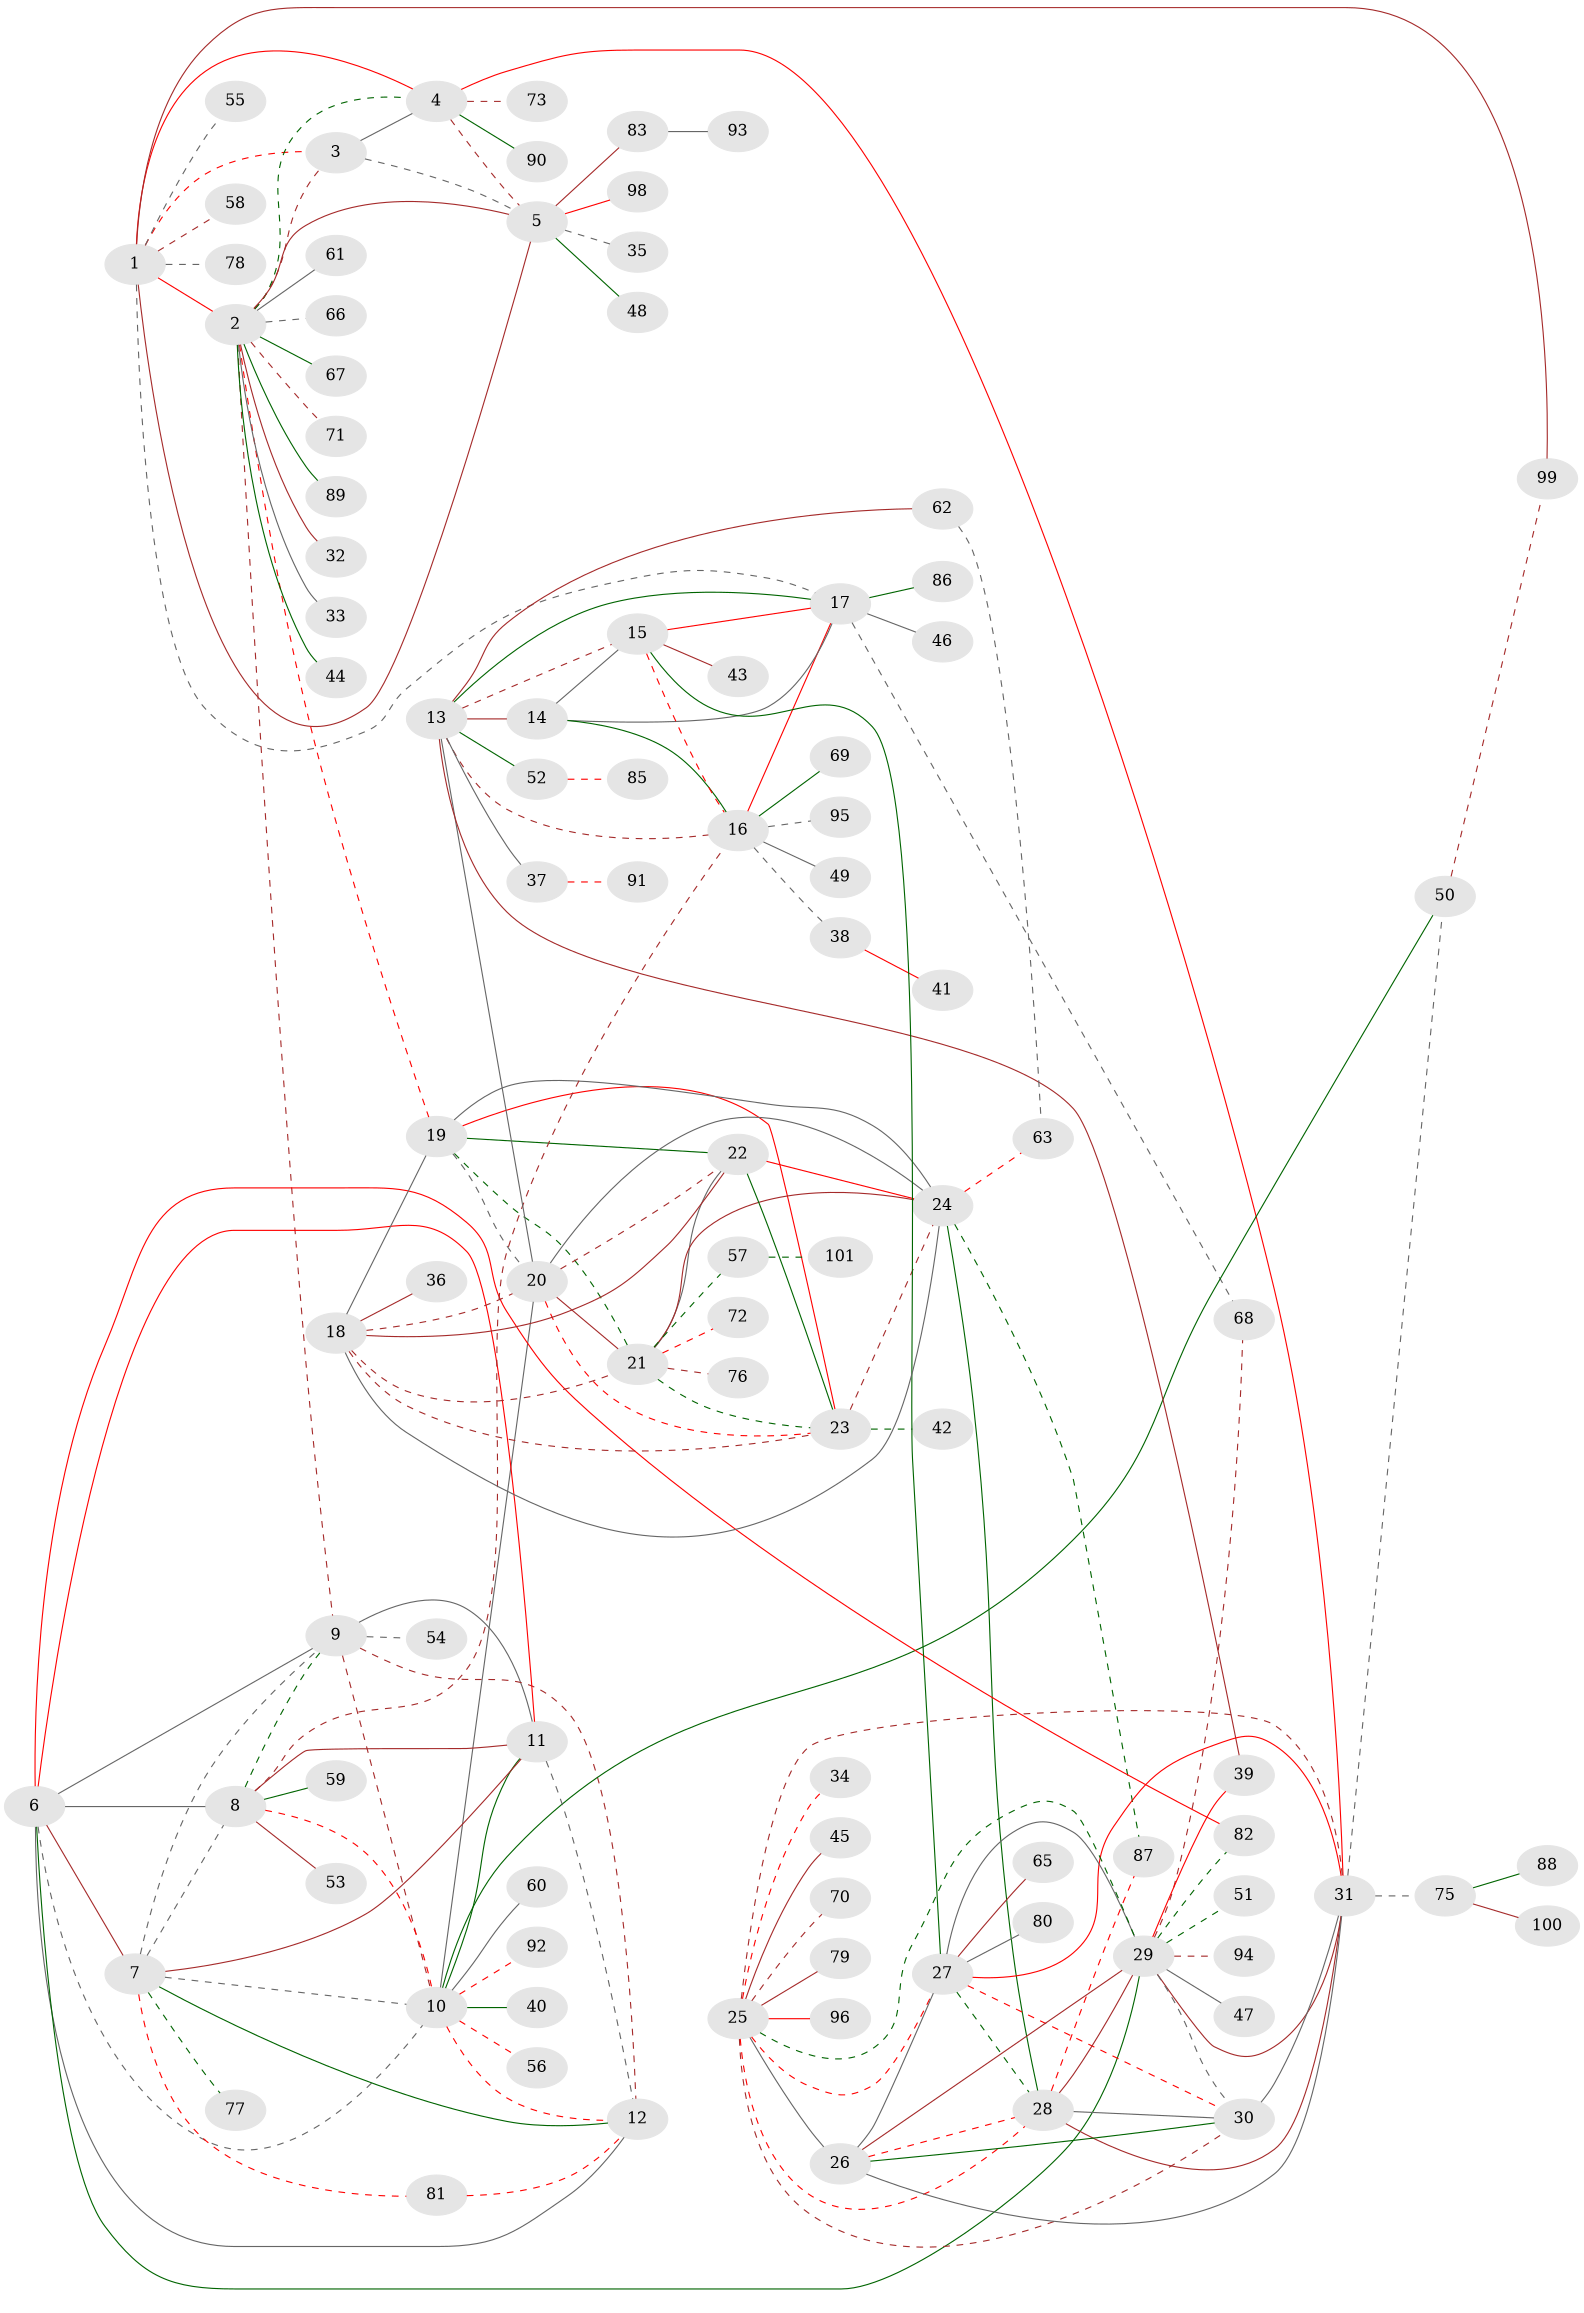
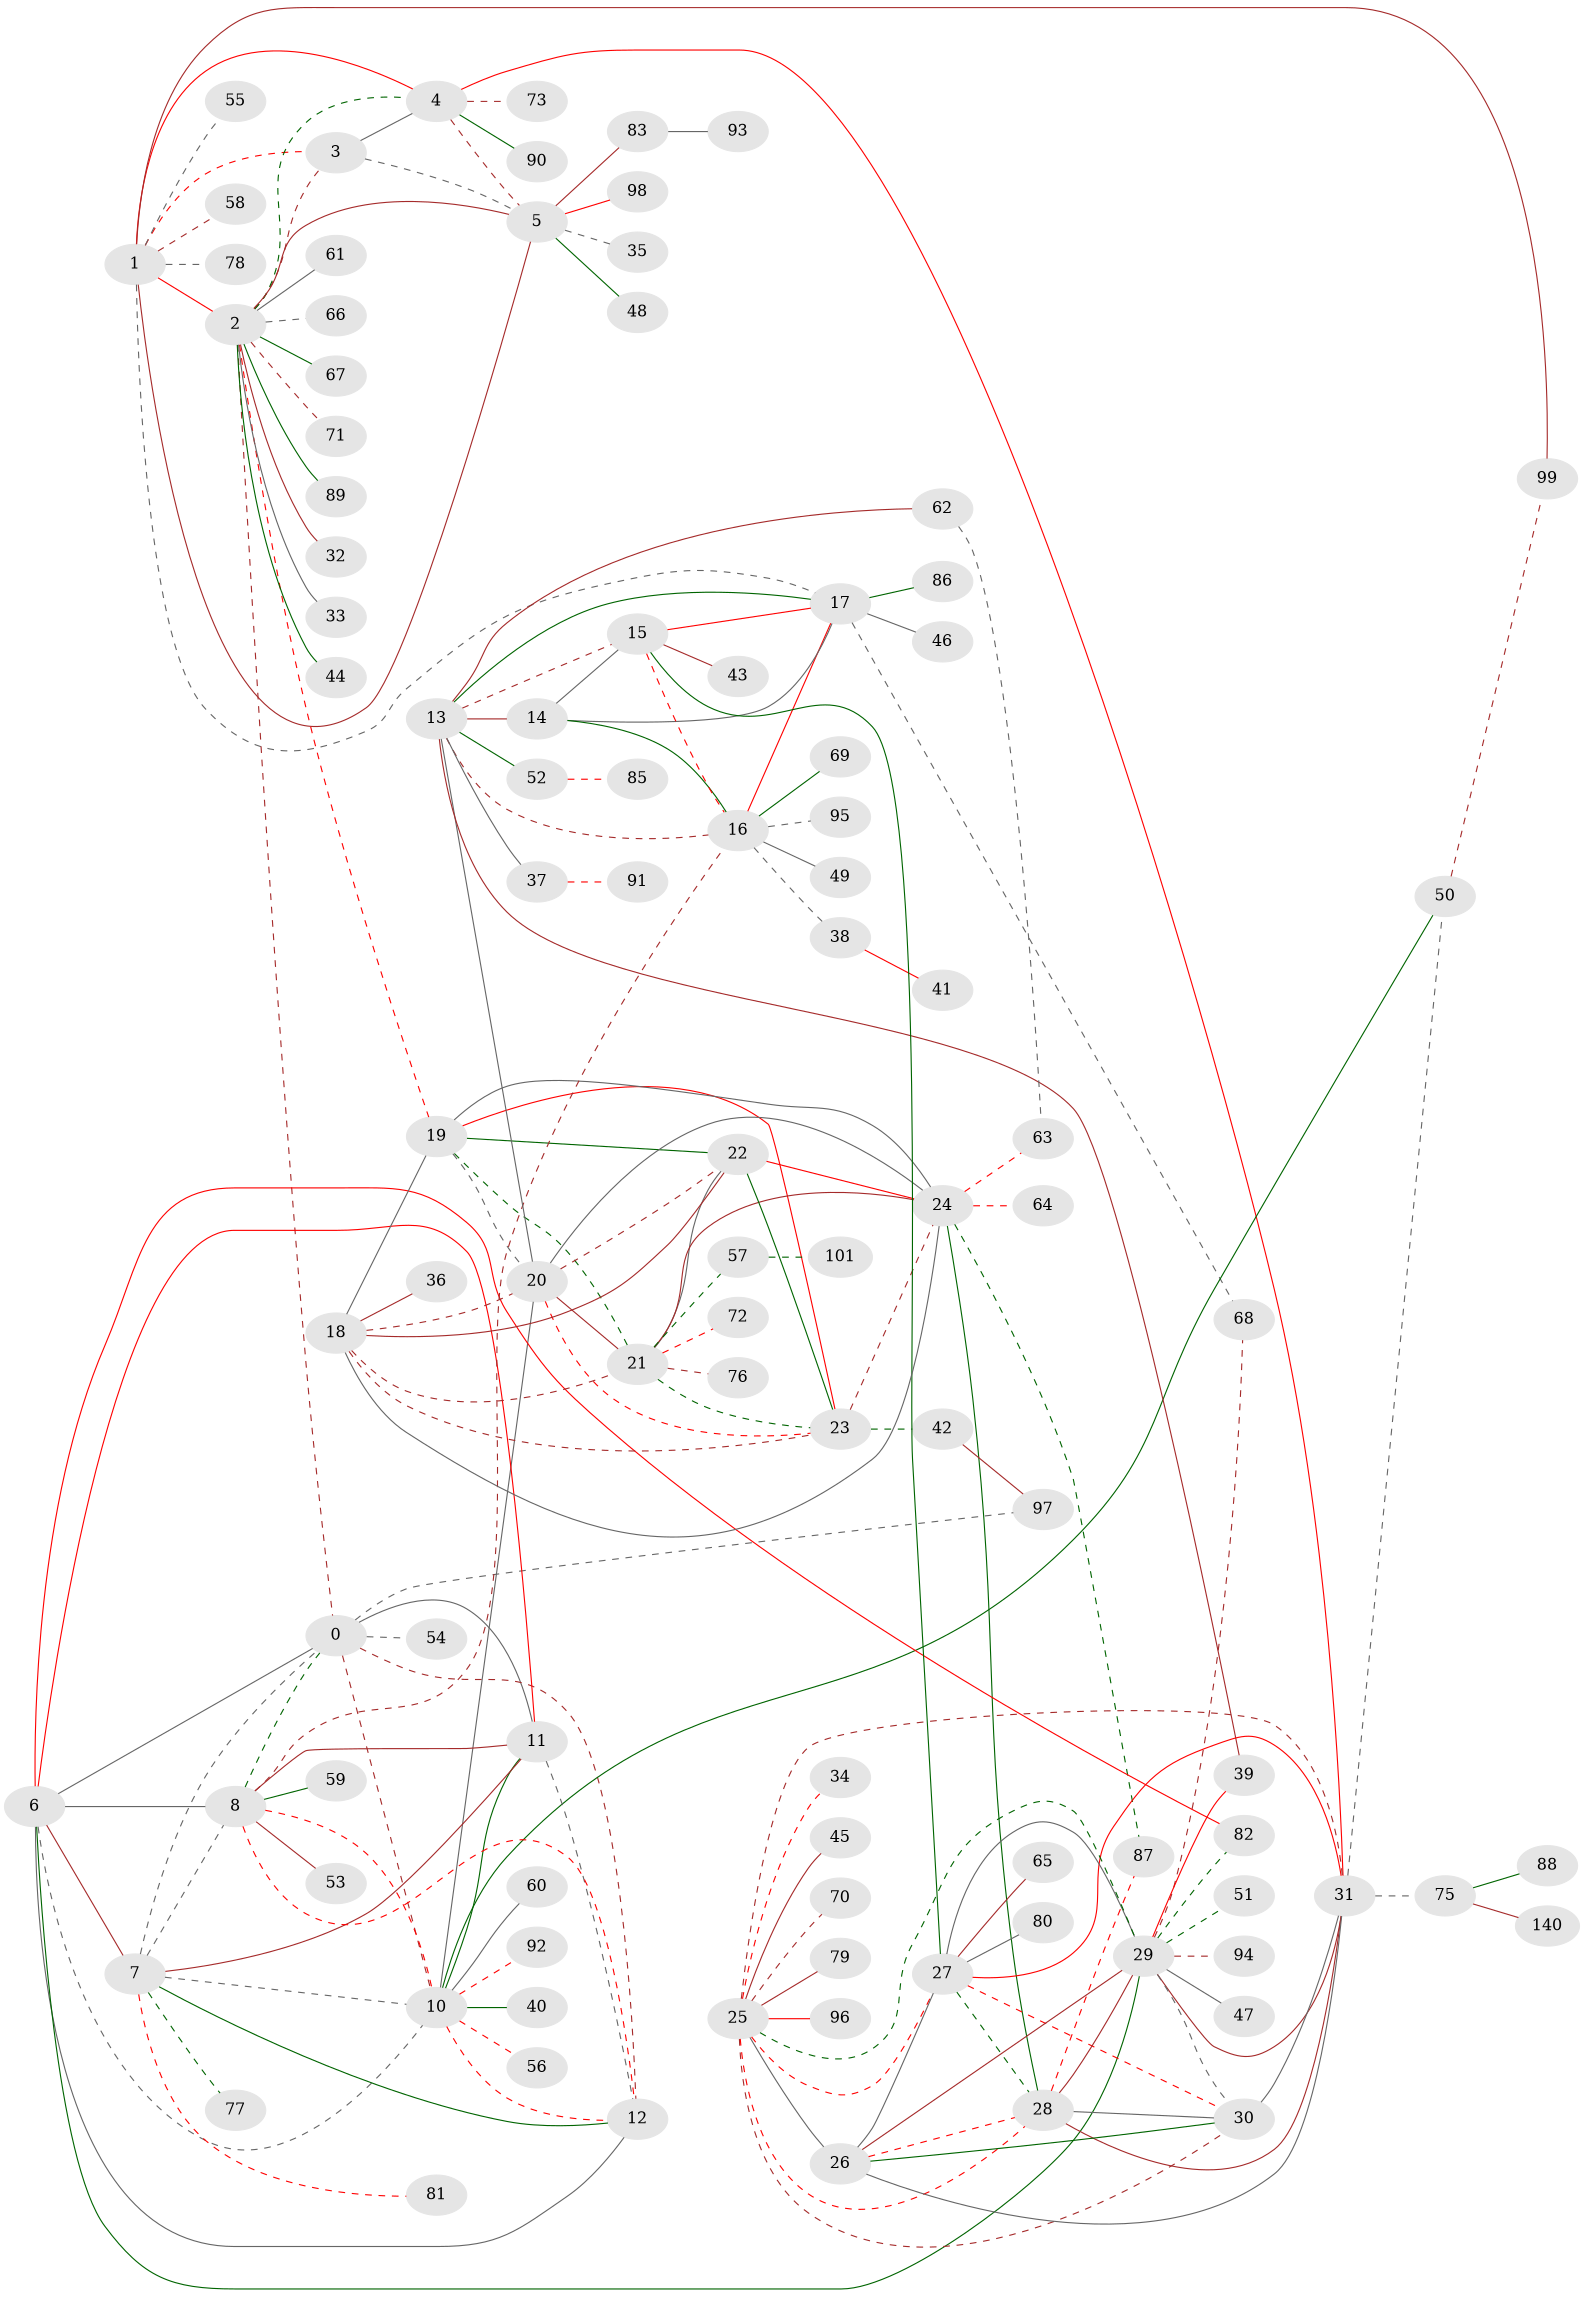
none -> (1043, 1206)
none -> (1043, 1510)
(336, 1636) -> (336, 1636)
(1547, 1926) -> (1547, 1926)
(551, 2183) -> (499, 1844)
